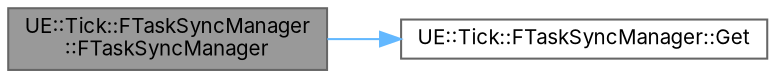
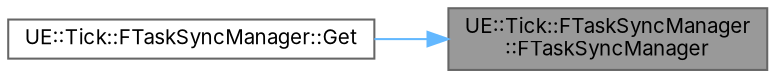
(354, 39) -> (401, 39)
